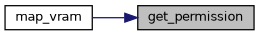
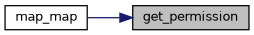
(49, 18) -> (46, 18)
